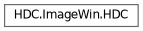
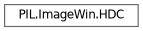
(71, 16) -> (71, 16)
